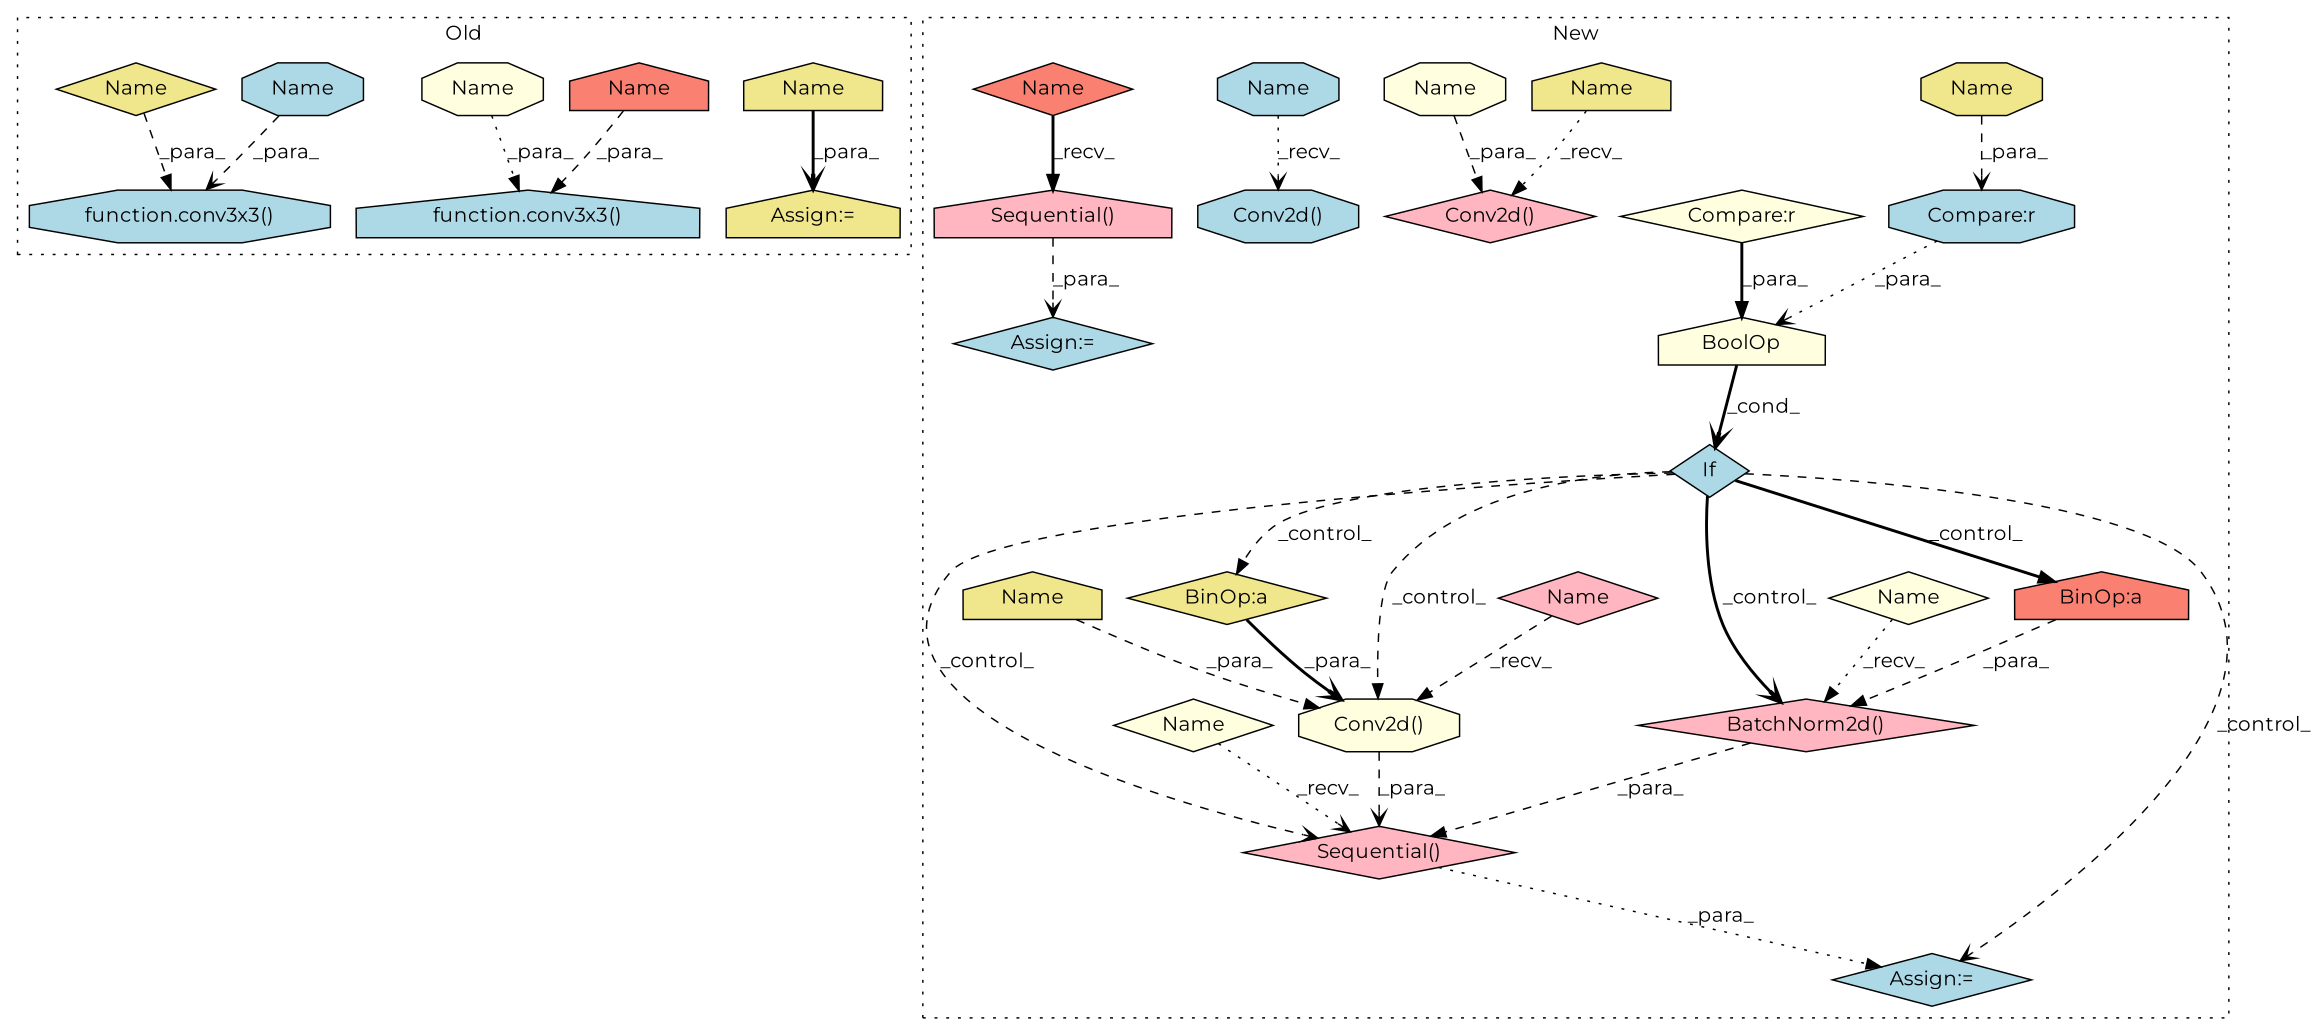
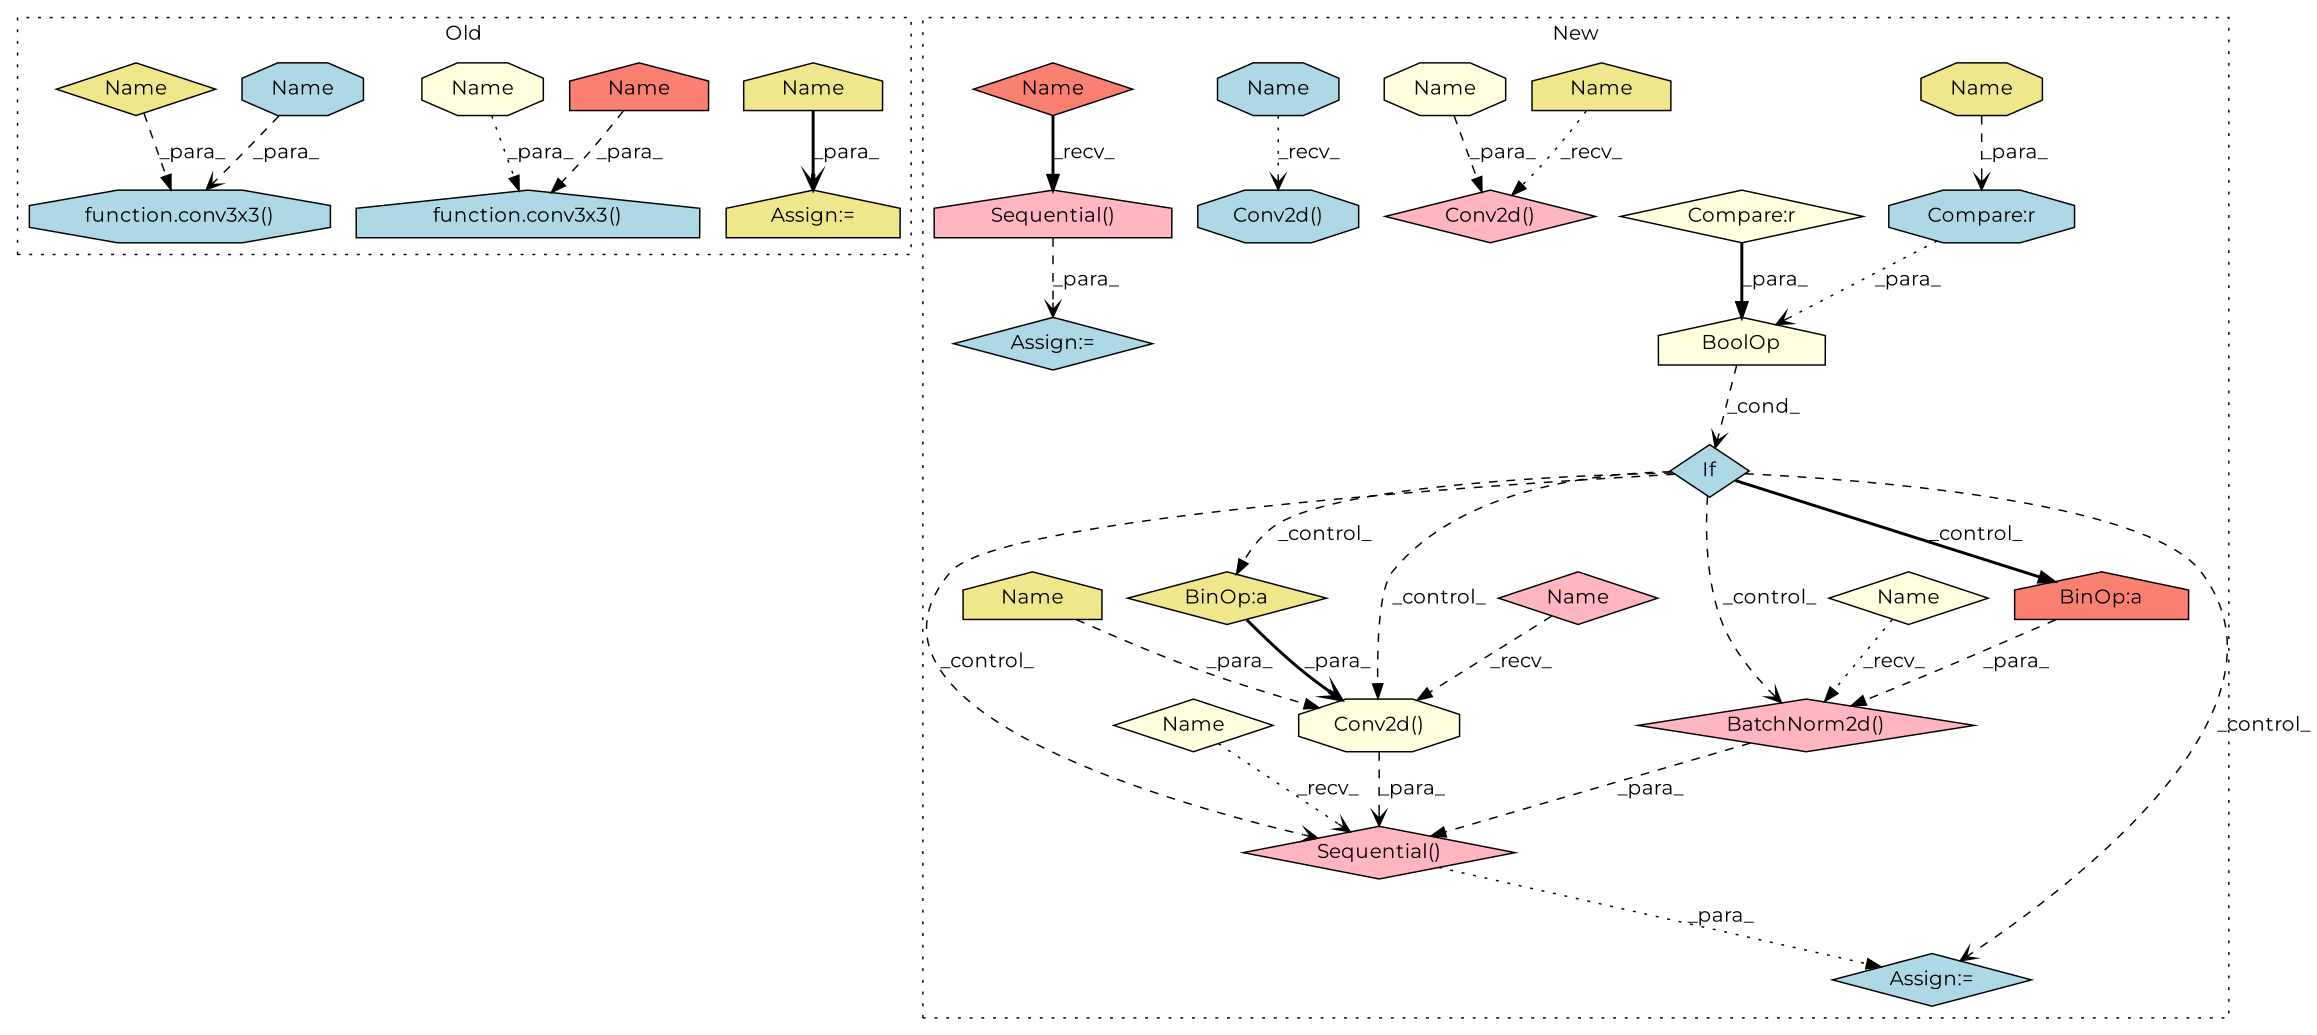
(1728, 399) -> (1728, 399)
(1716, 602) -> (1716, 602)
